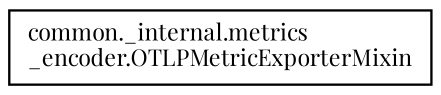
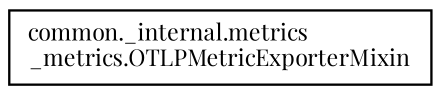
(220, 48) -> (220, 48)
